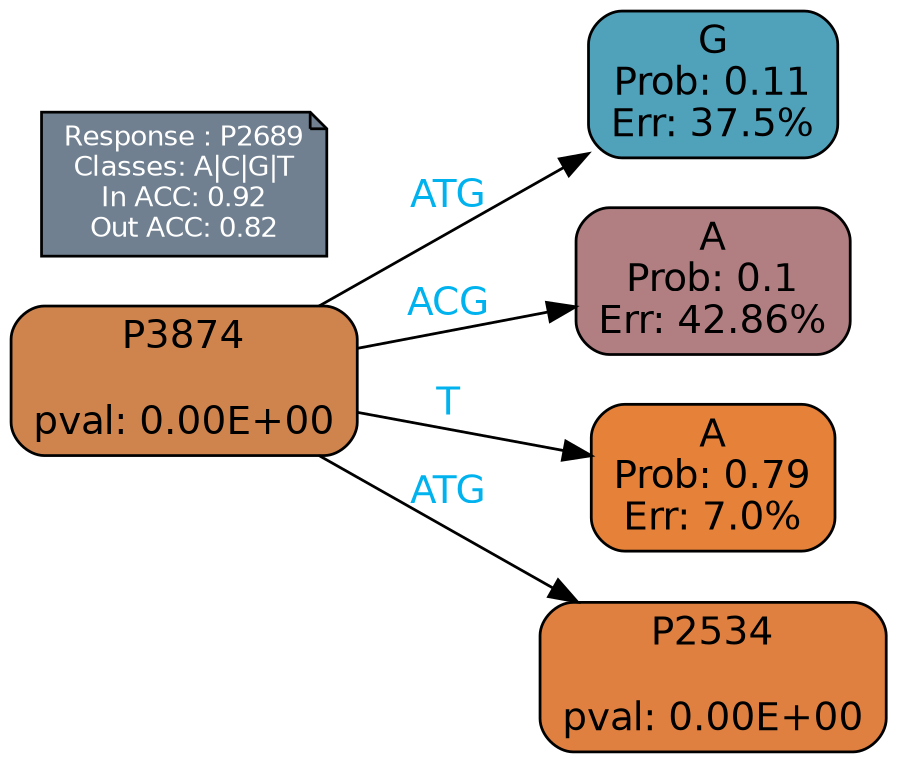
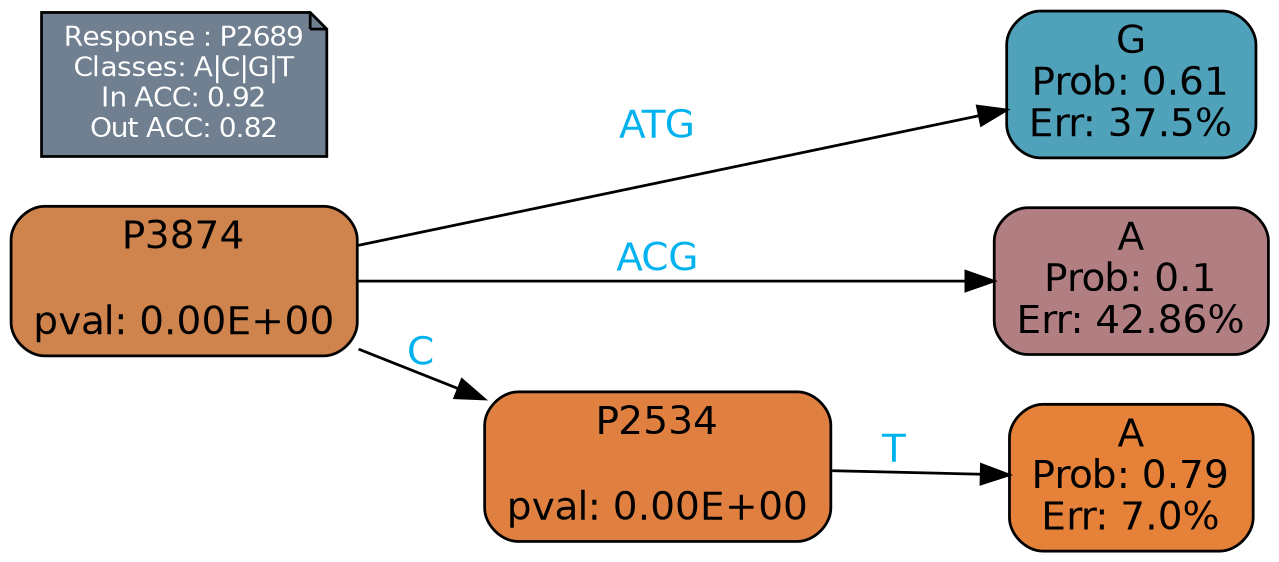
(713, 84) -> (1131, 84)
(461, 431) -> (906, 472)
(449, 493) -> (421, 354)
